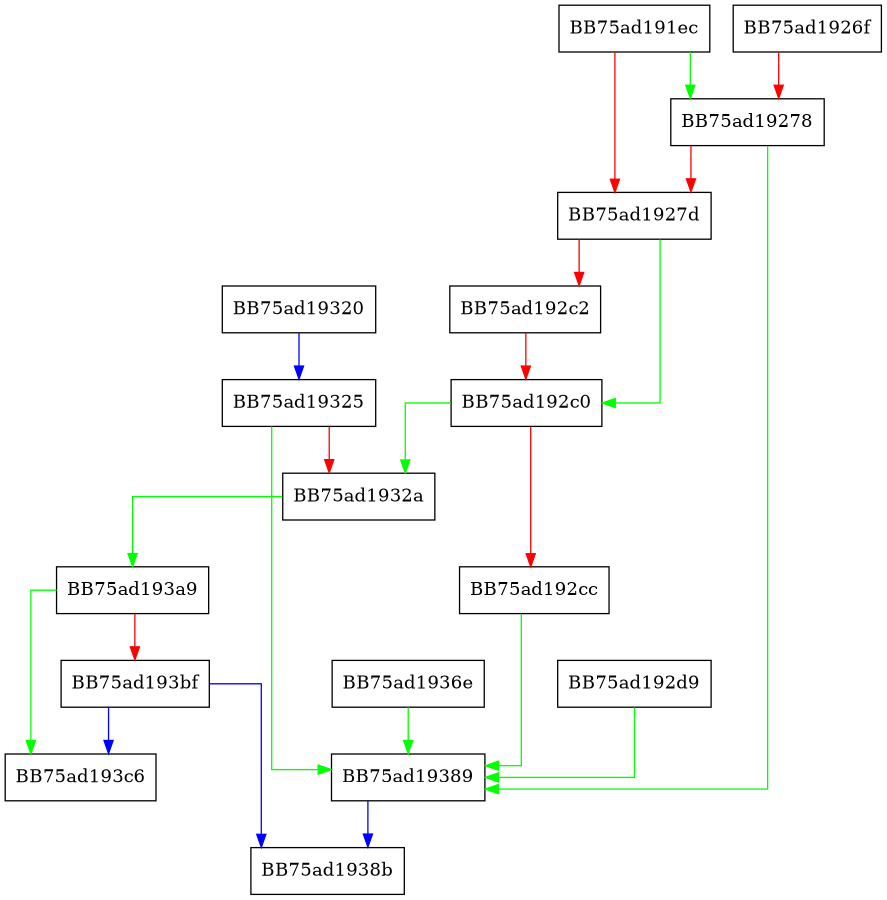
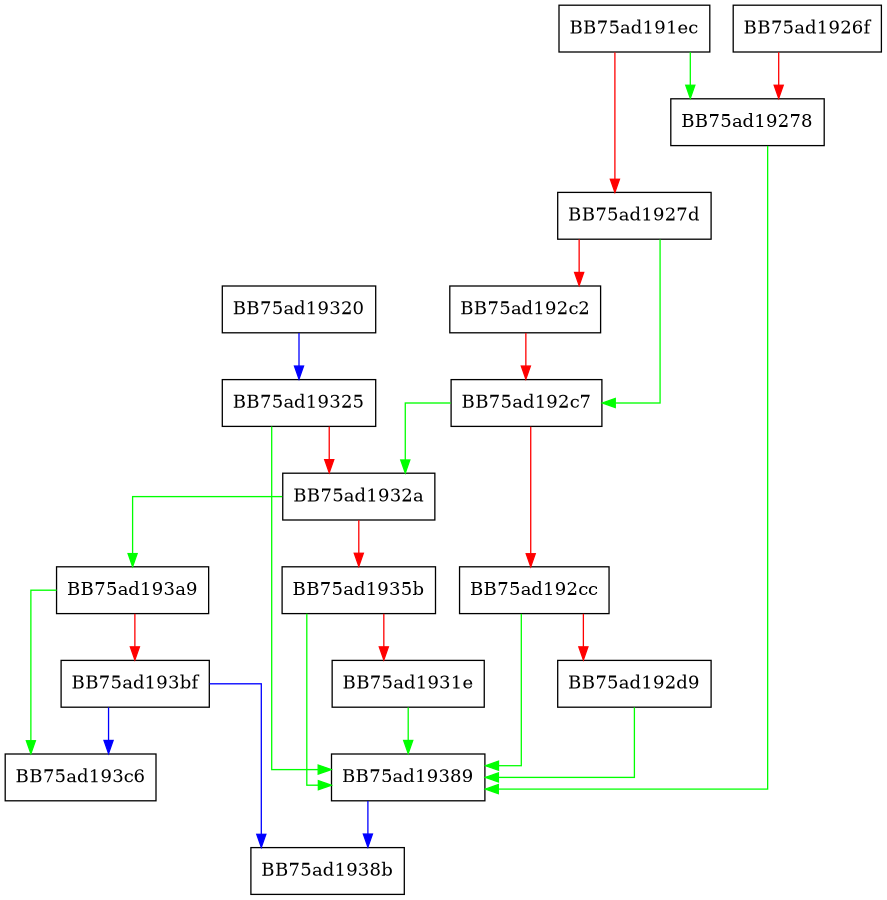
(691, 162) -> none
(526, 403) -> (526, 403)
none -> (359, 590)
none -> (583, 630)
(408, 684) -> (408, 684)
